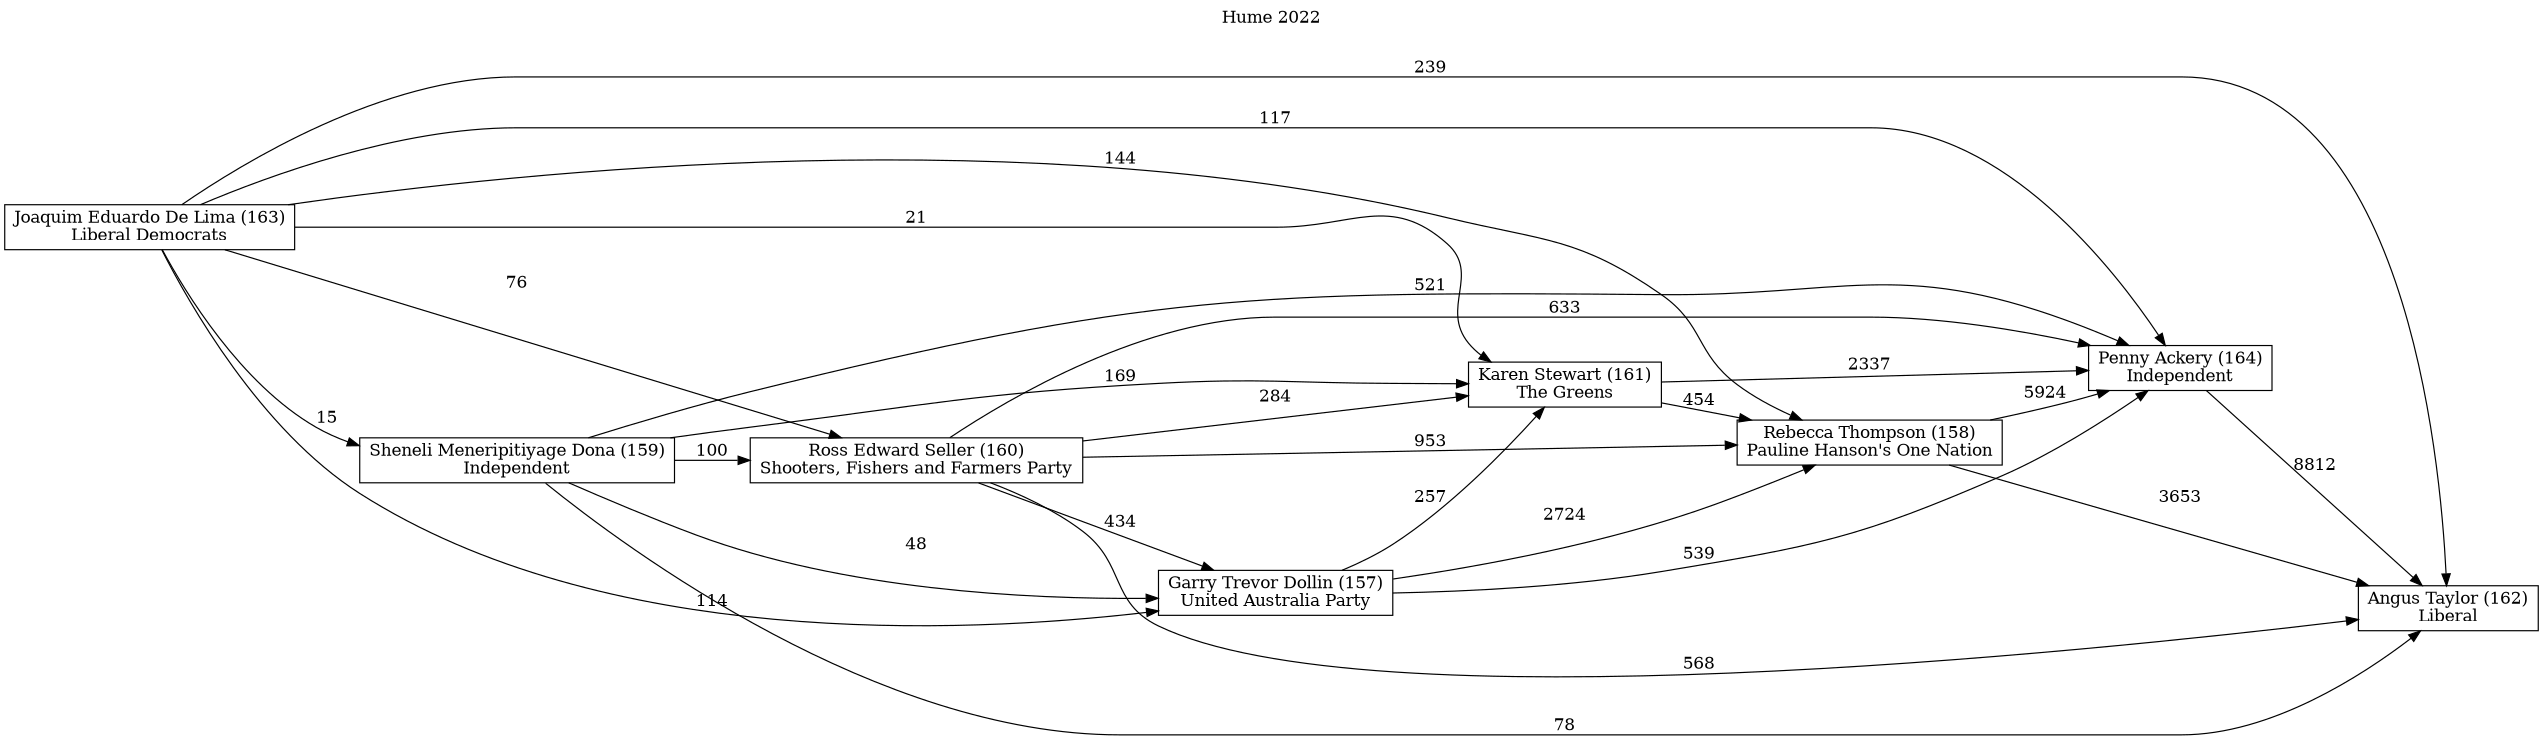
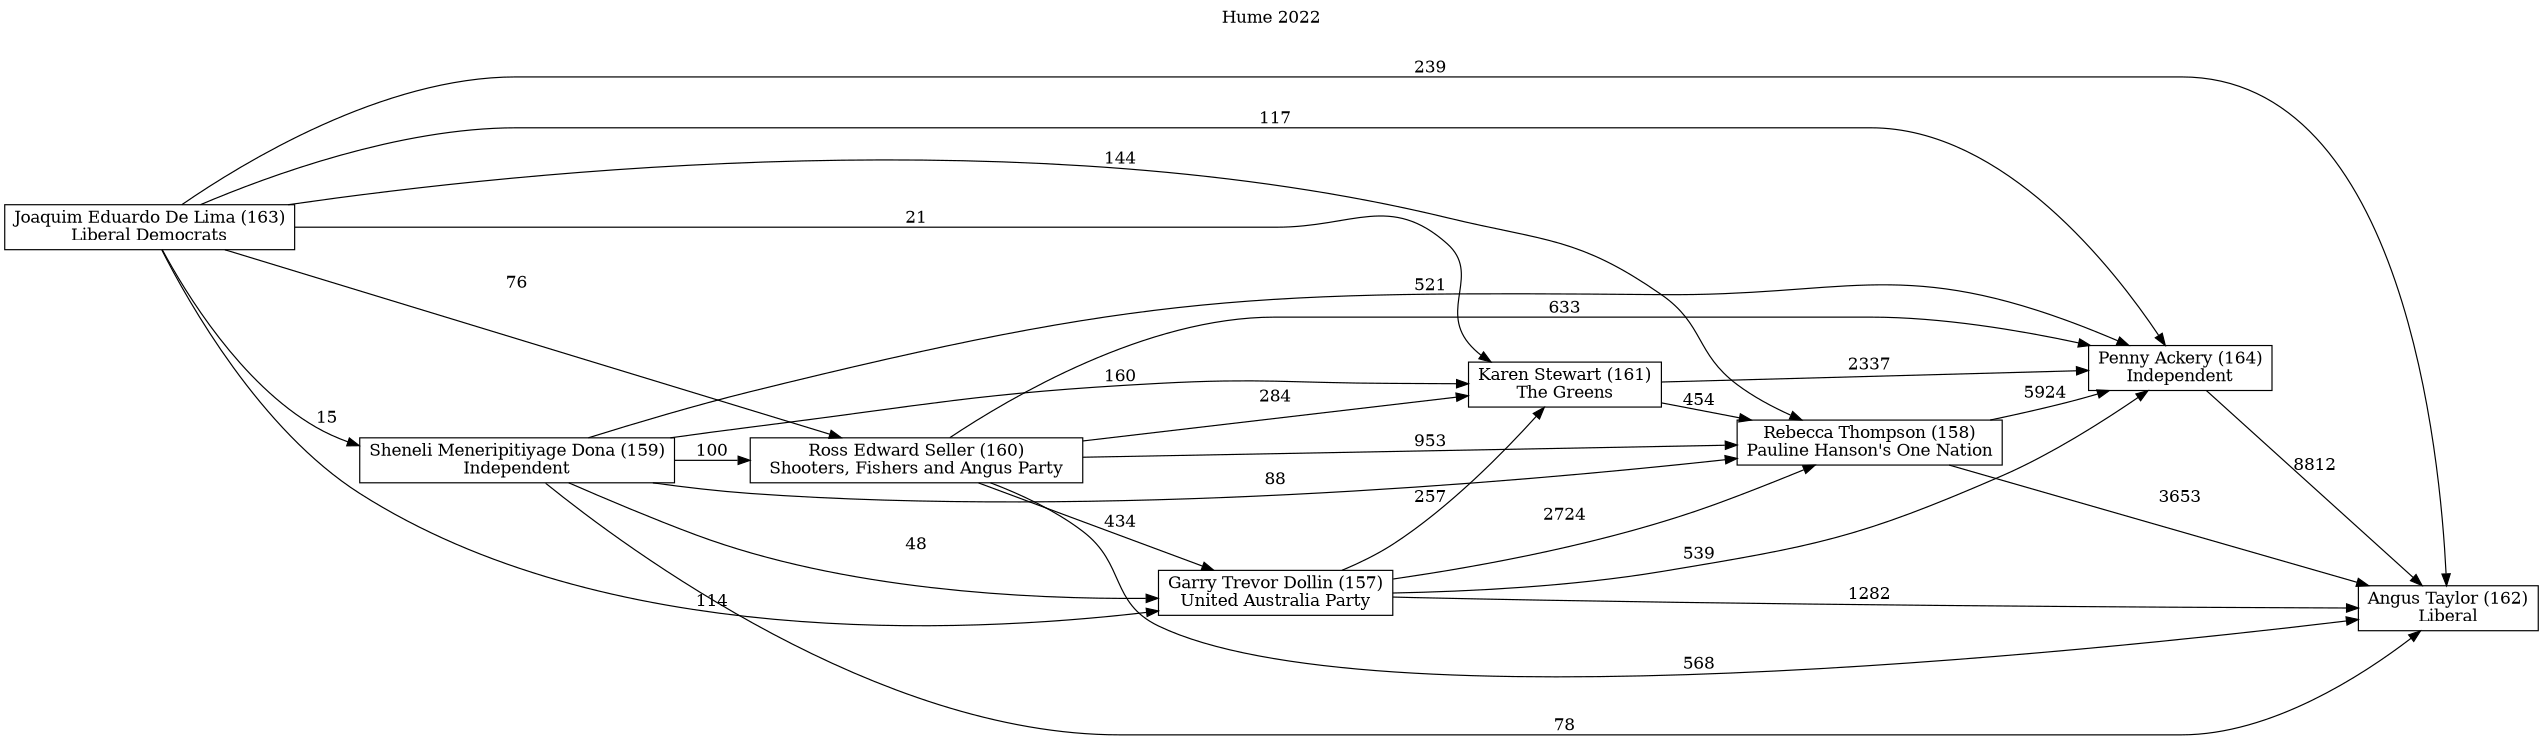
(1121, 377) -> (1121, 377)
(916, 460) -> (916, 460)
none -> (1189, 499)
none -> (1870, 605)
